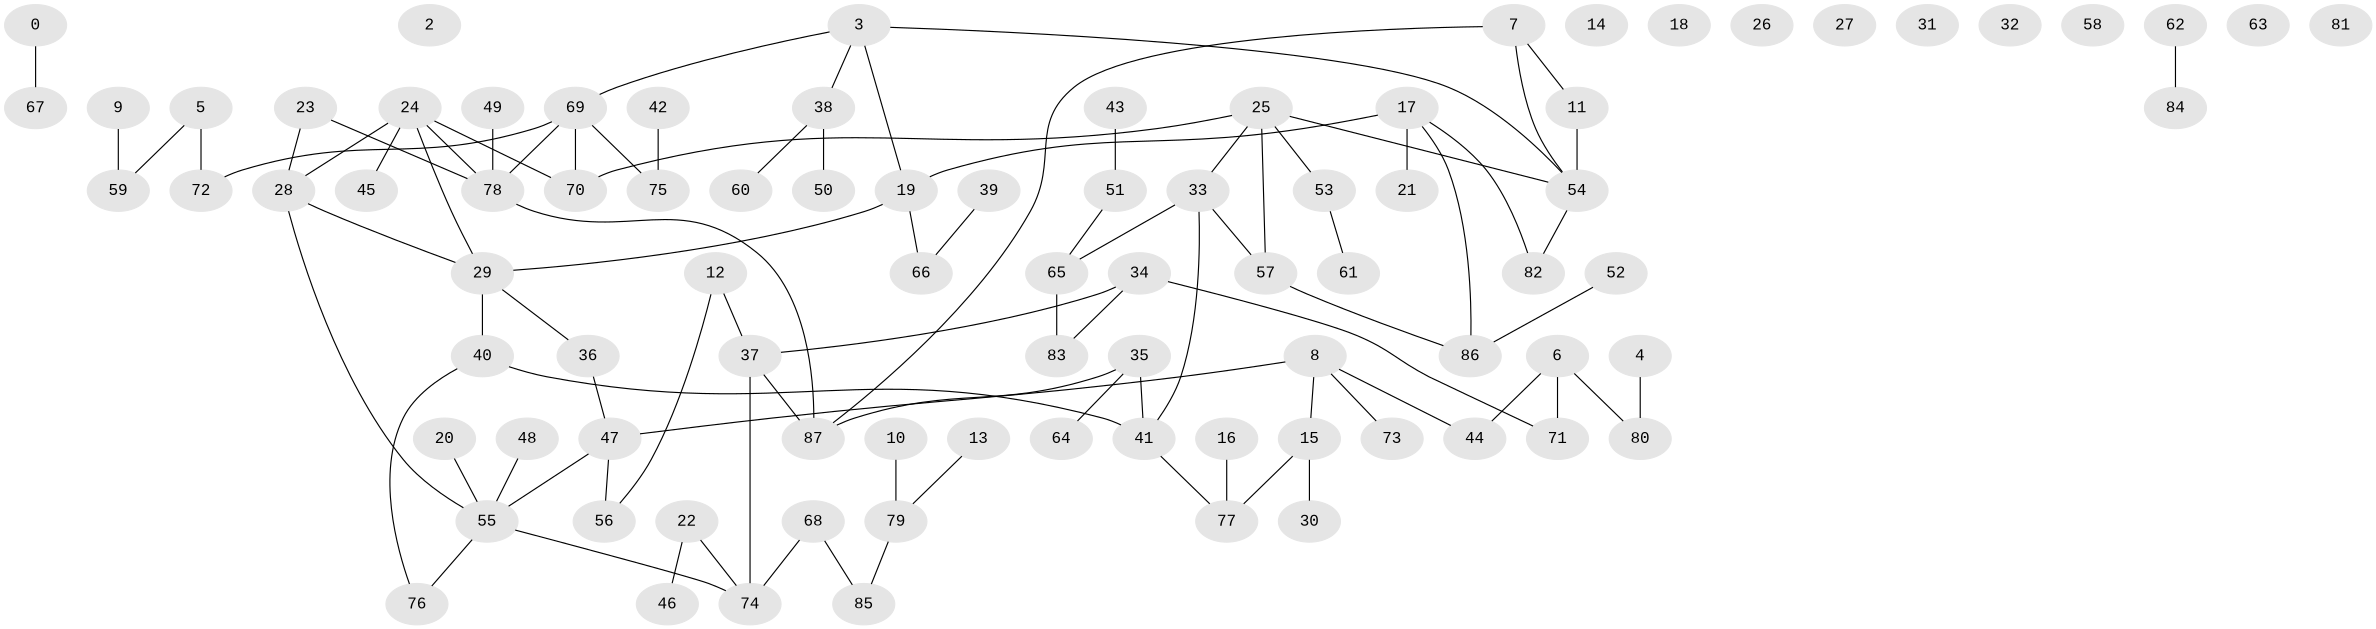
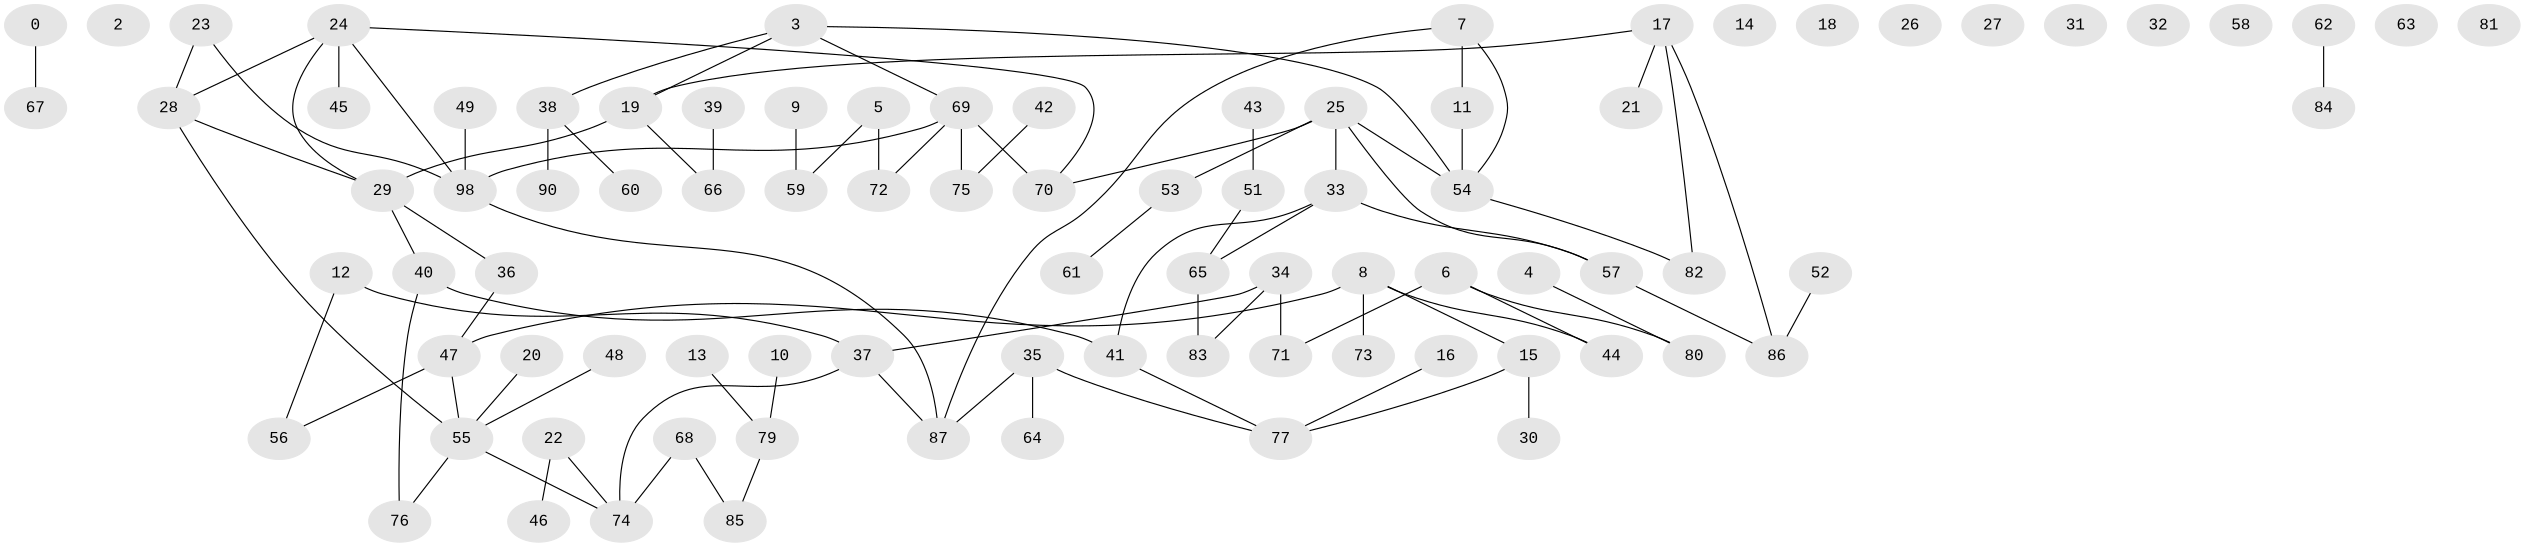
(493, 191) -> (465, 191)
(824, 191) -> (548, 191)
(1142, 398) -> (1153, 403)
